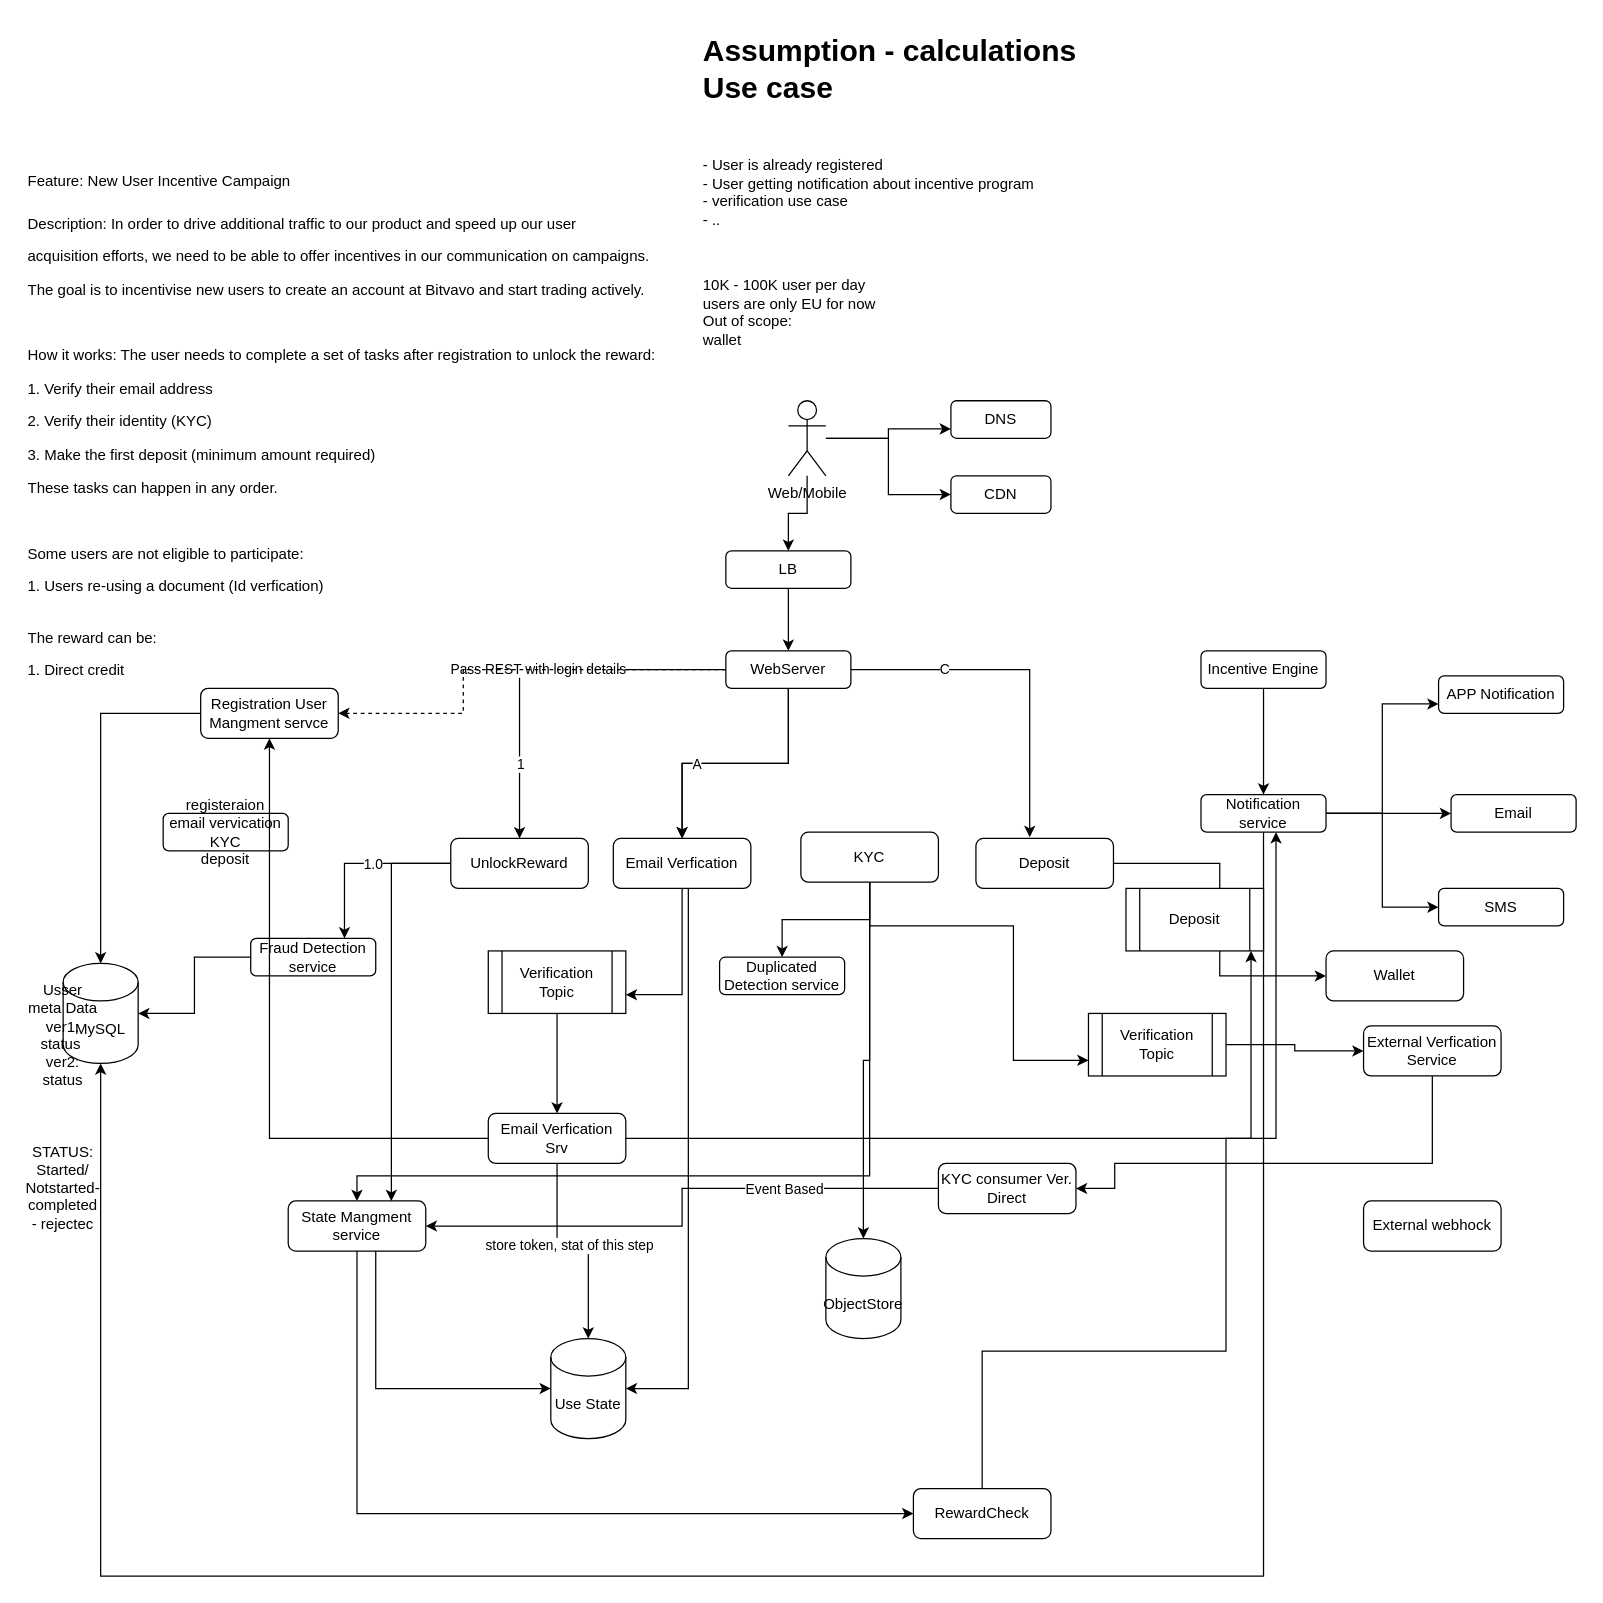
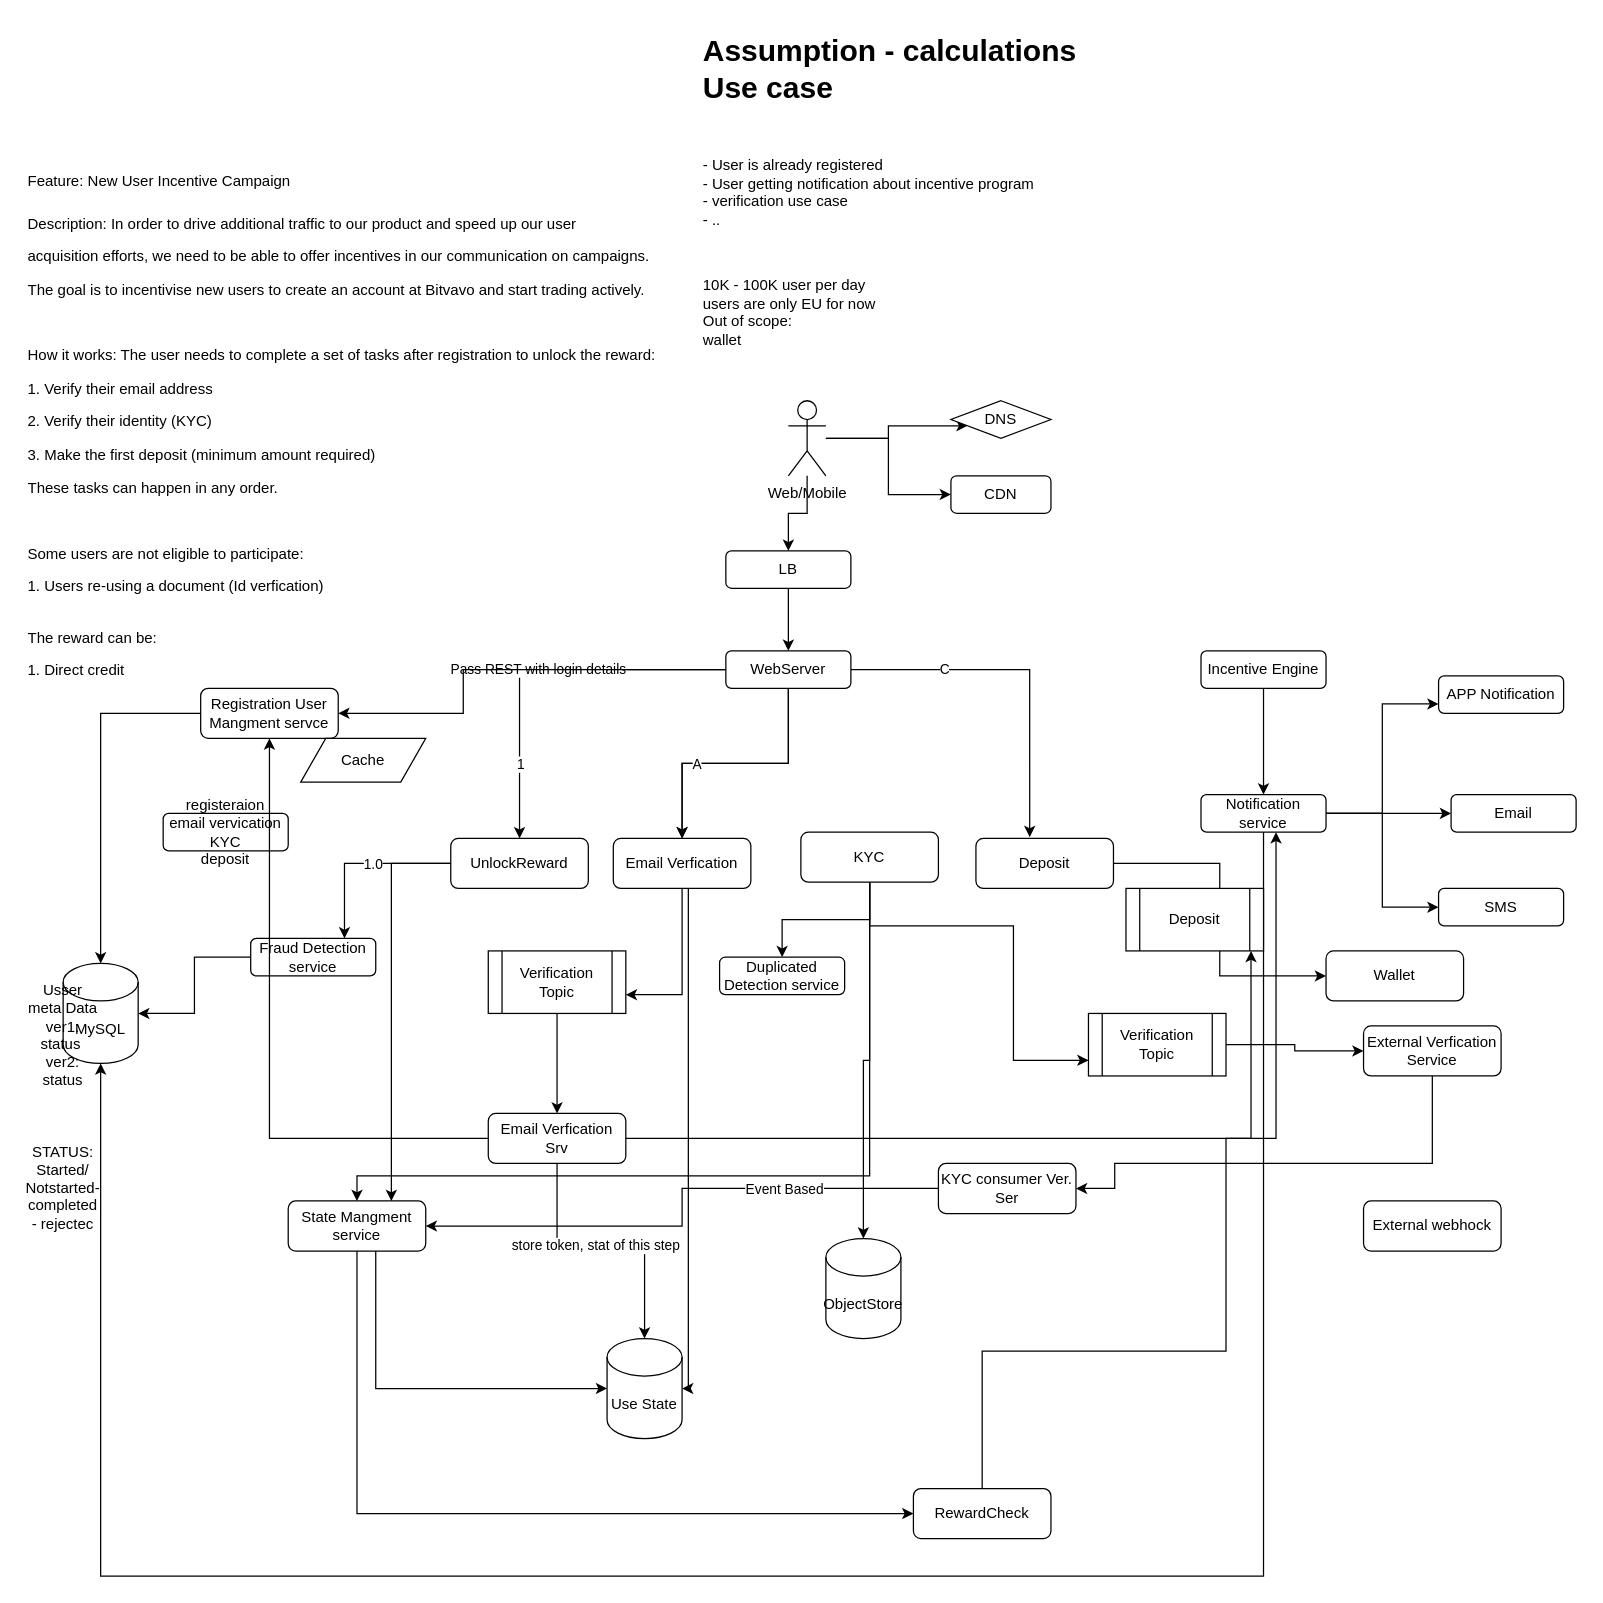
(1001, 419) -> (1001, 419)
(437, 713) -> (437, 713)
none -> (363, 760)
(1007, 1188) -> (1007, 1188)
(588, 1388) -> (644, 1388)
